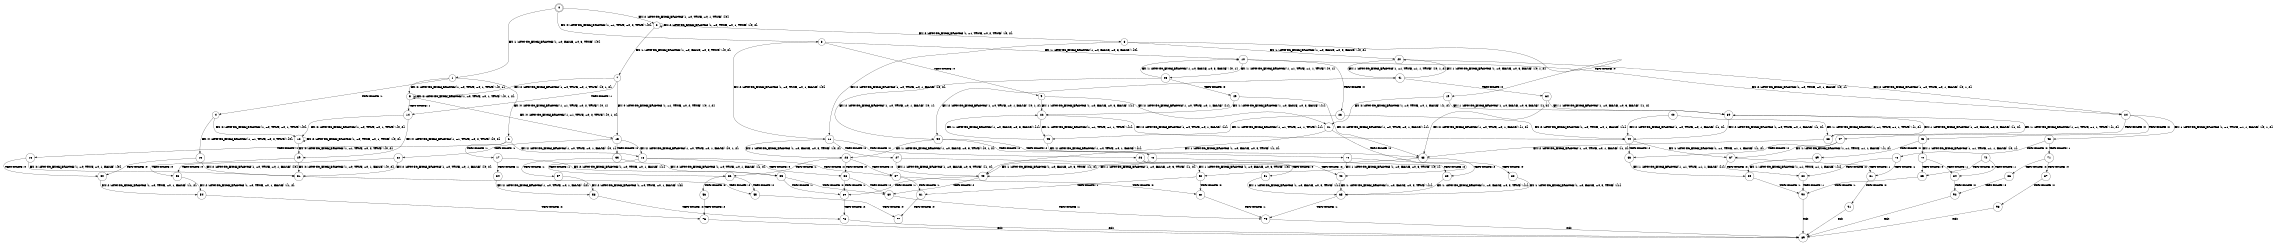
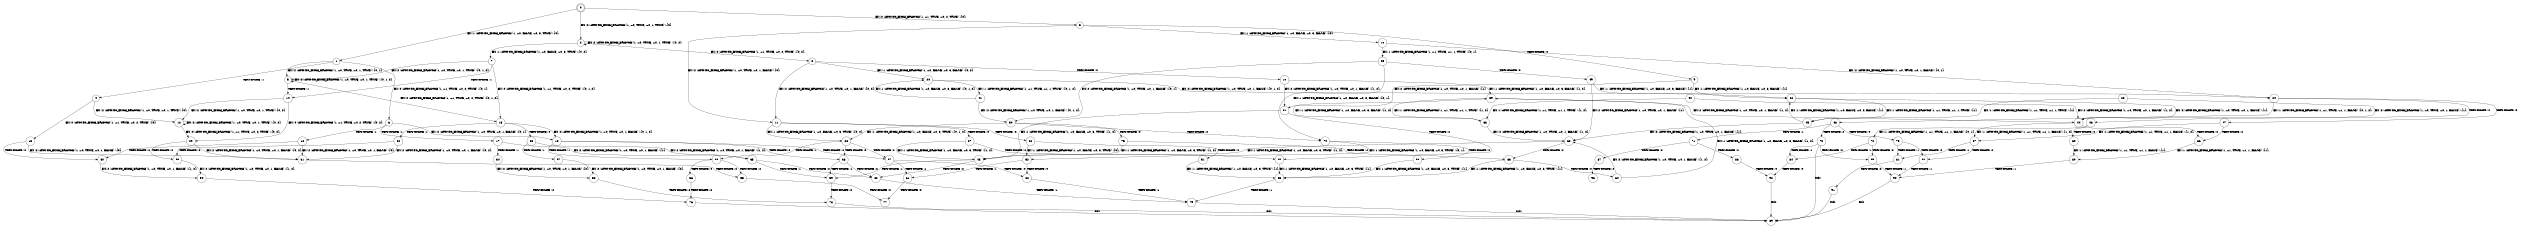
(1176, 61) -> (1293, 94)
(1317, 63) -> none
(1472, 87) -> (1562, 167)
none -> (1825, 128)
(1902, 224) -> (1815, 197)
